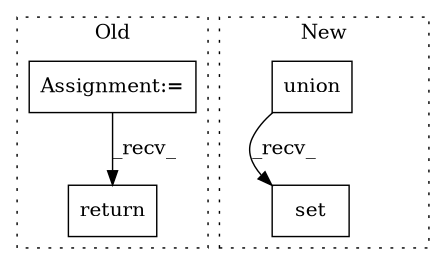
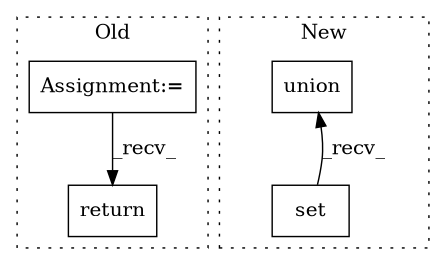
(251, 142) -> (322, 156)
